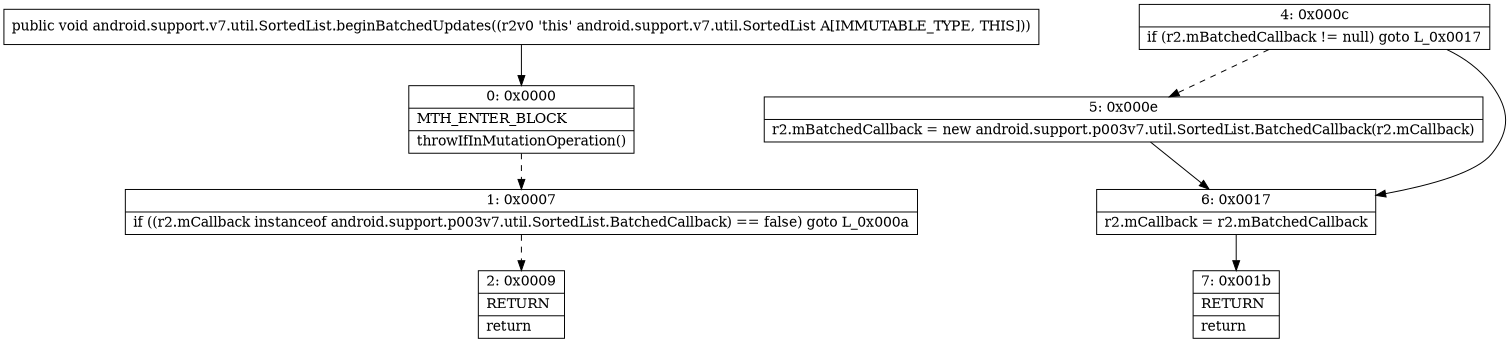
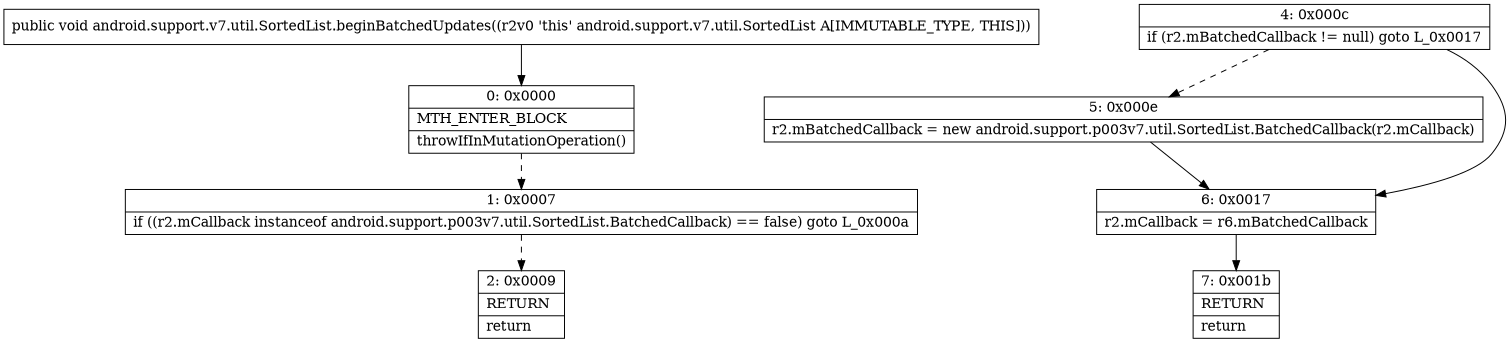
(1236, 223) -> (1236, 223)
